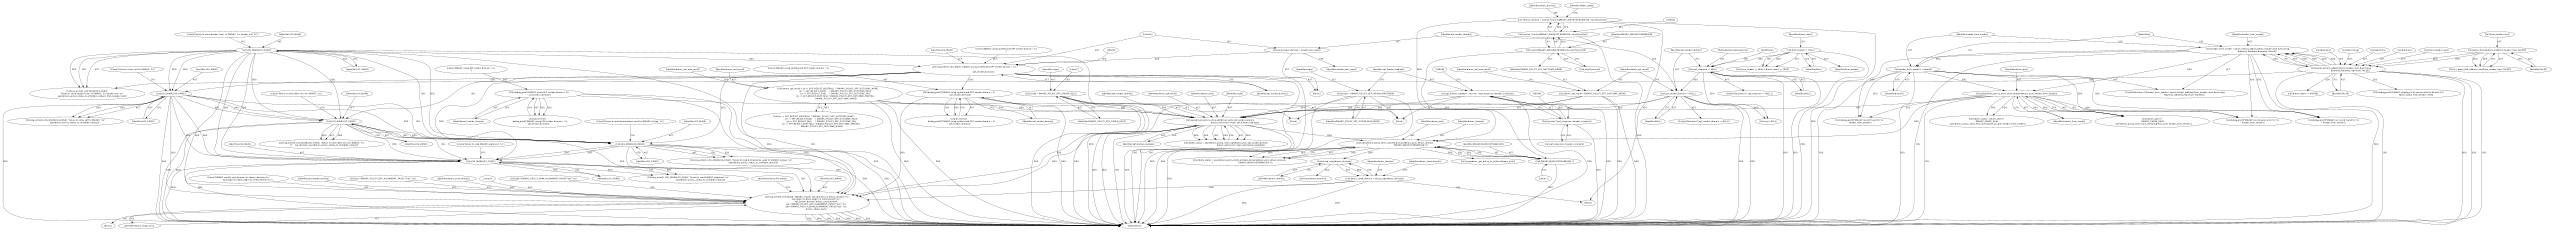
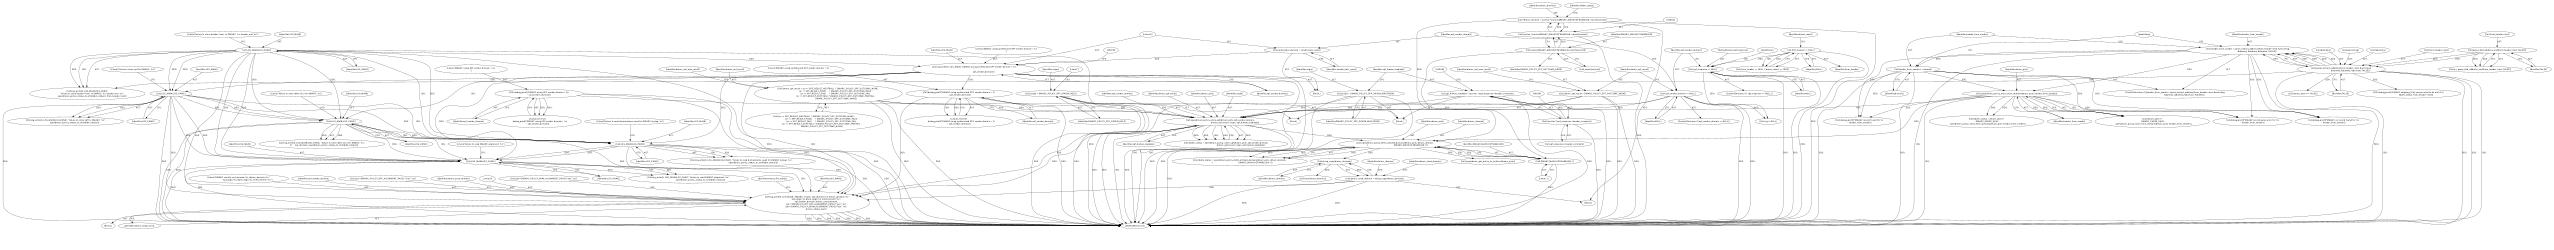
(2404, 50) -> none
none -> (1326, 58)
none -> (1782, 61)
(1692, 80) -> none
(2303, 94) -> (2303, 94)
none -> (1550, 169)
(1135, 226) -> (1135, 226)
